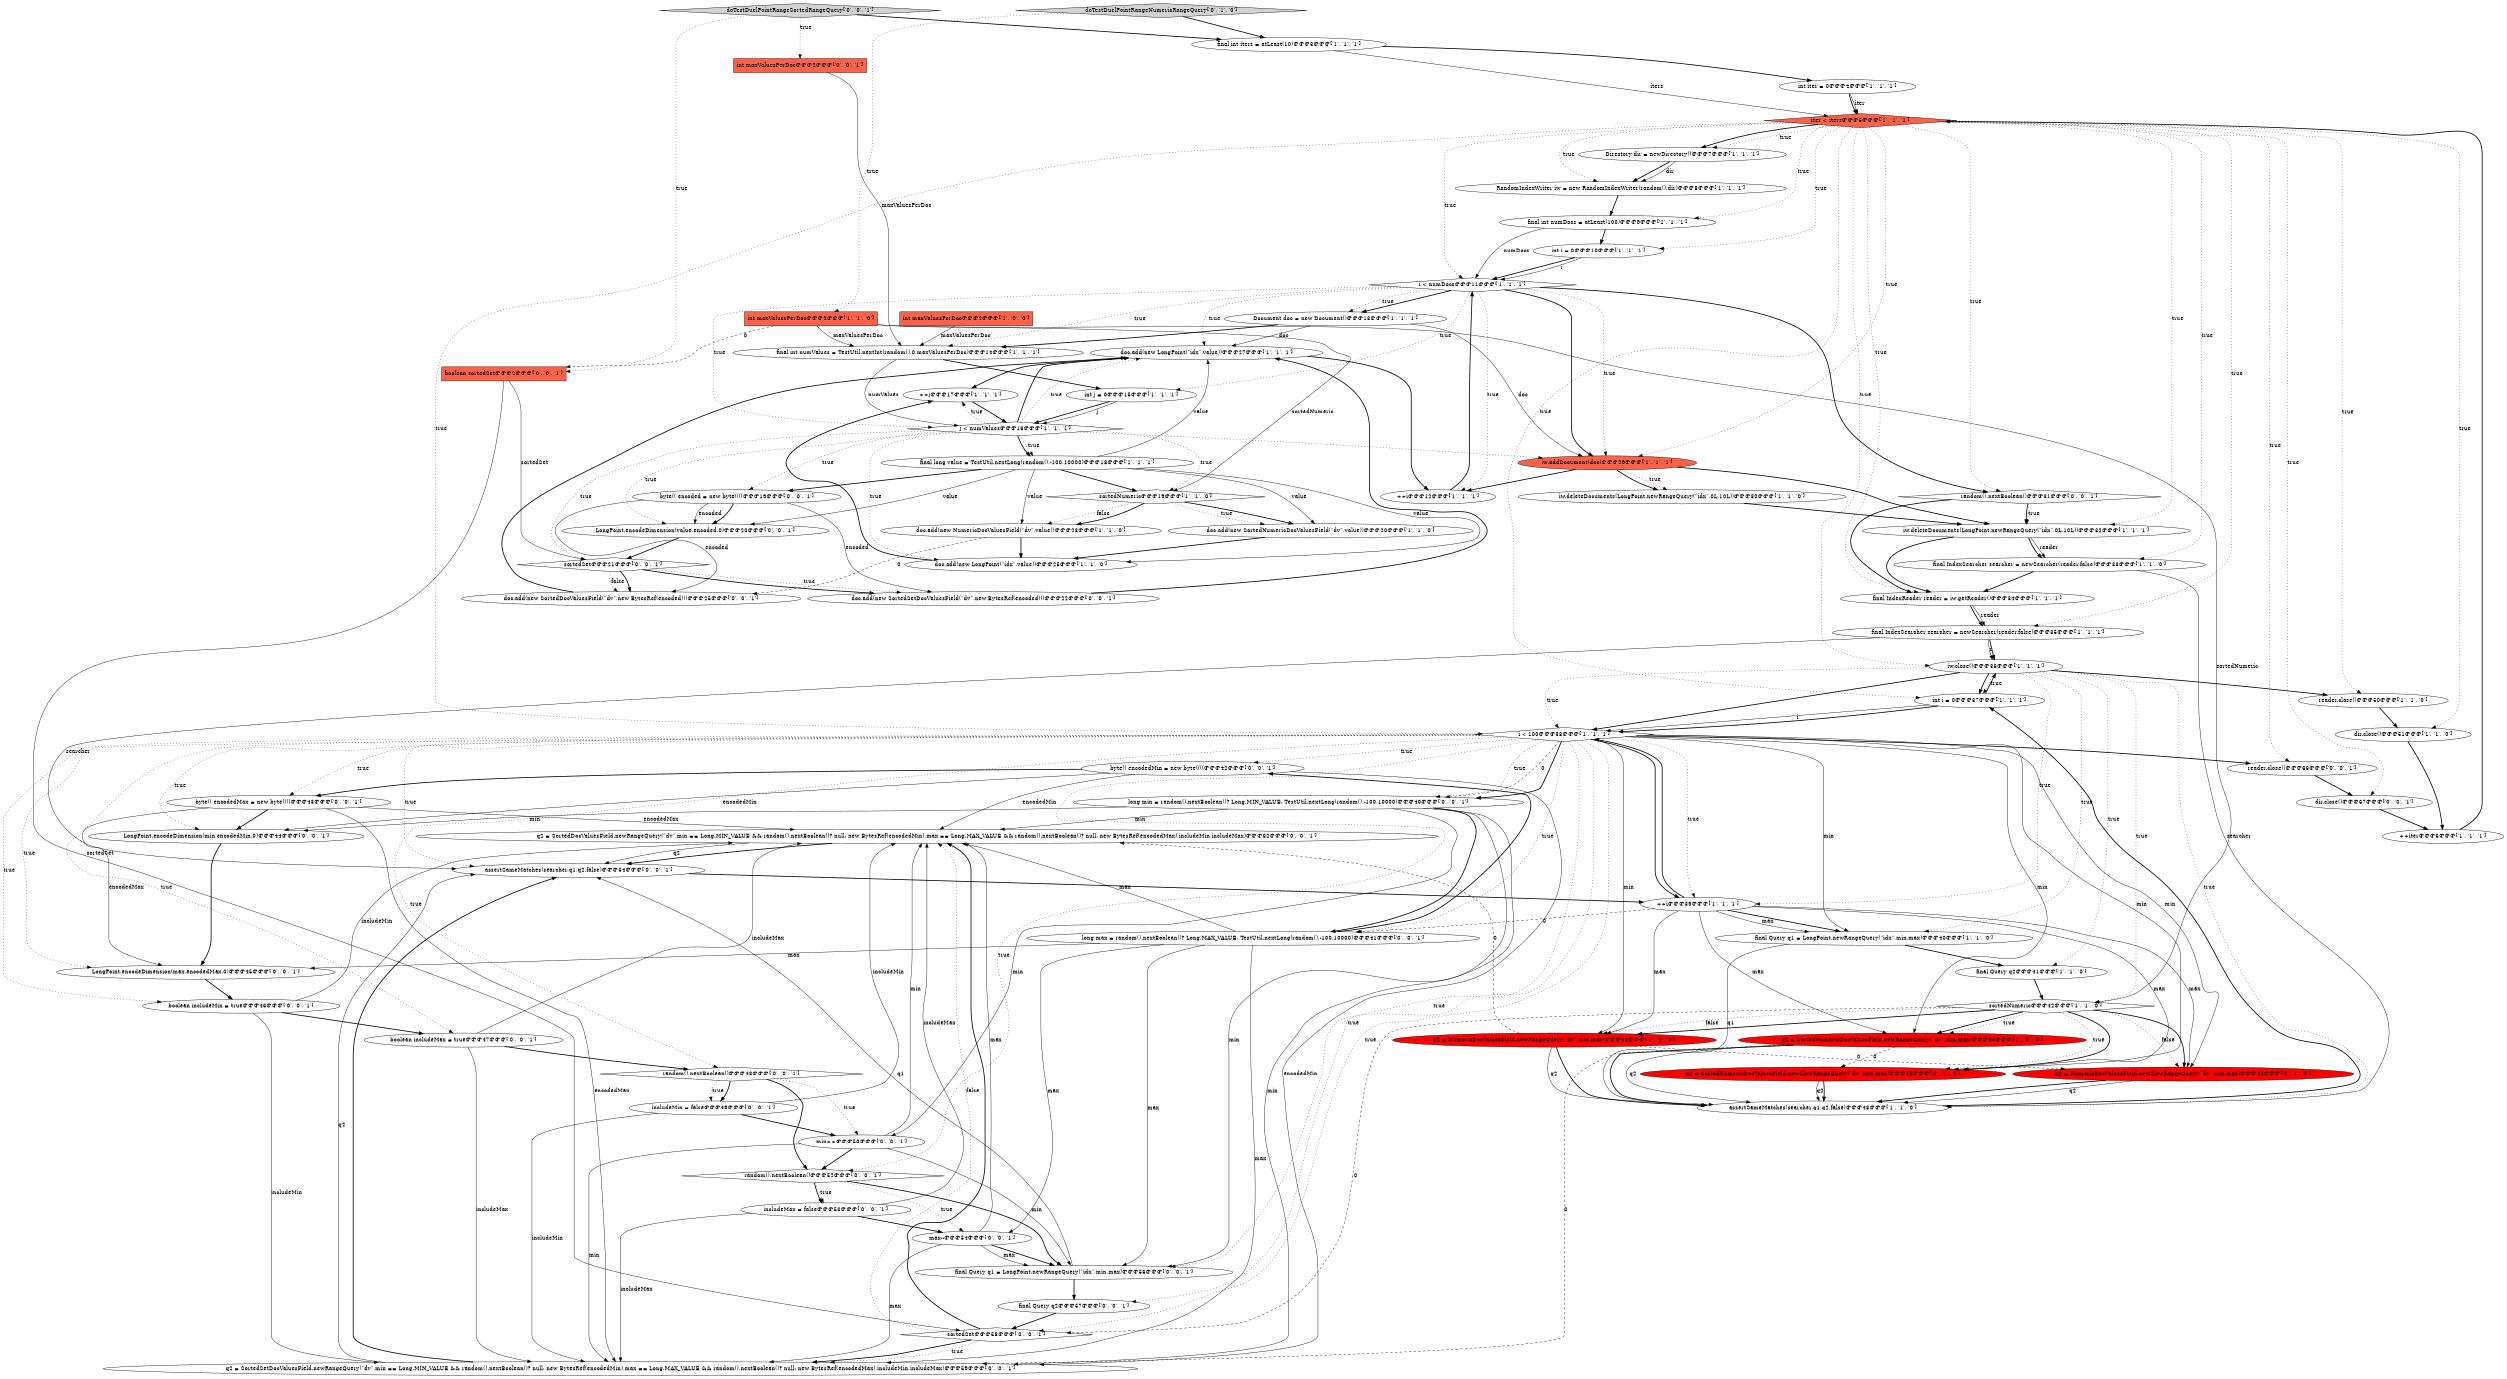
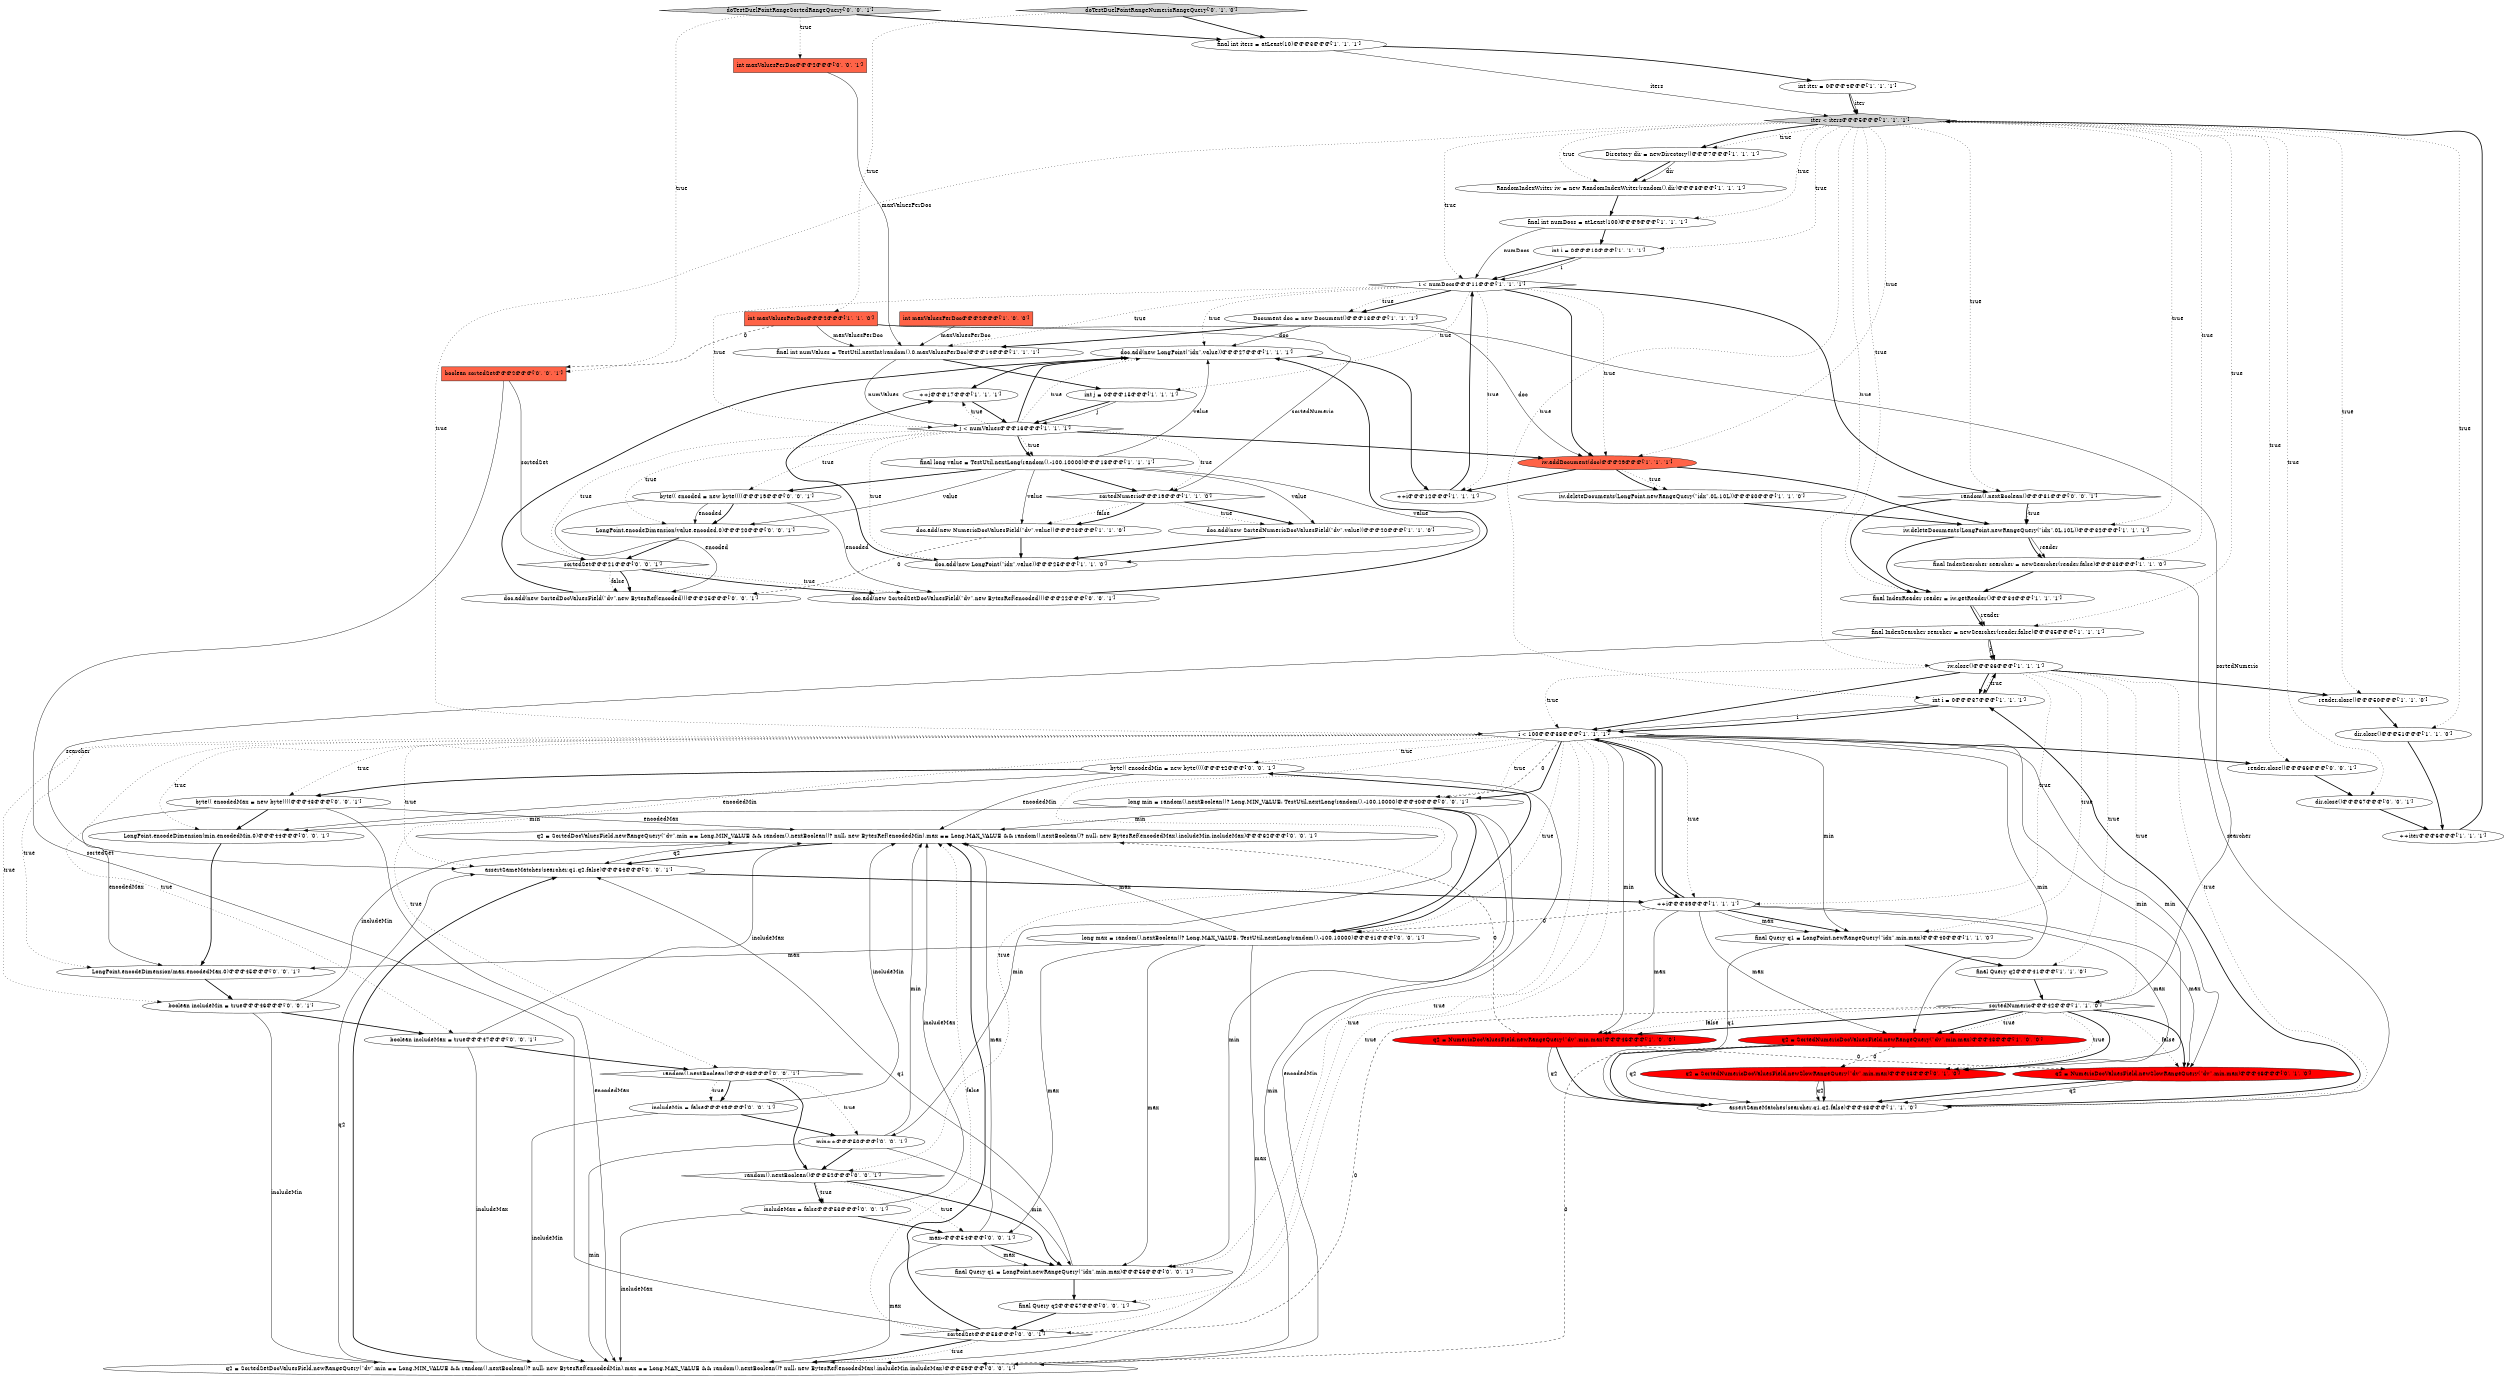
(1860, 121) -> (1860, 121)
(1308, 443) -> (1308, 443)
